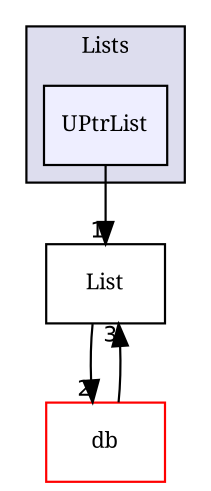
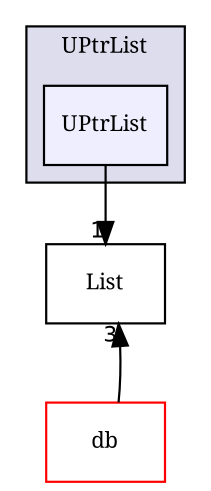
(106, 47) -> (106, 47)
(91, 352) -> none
